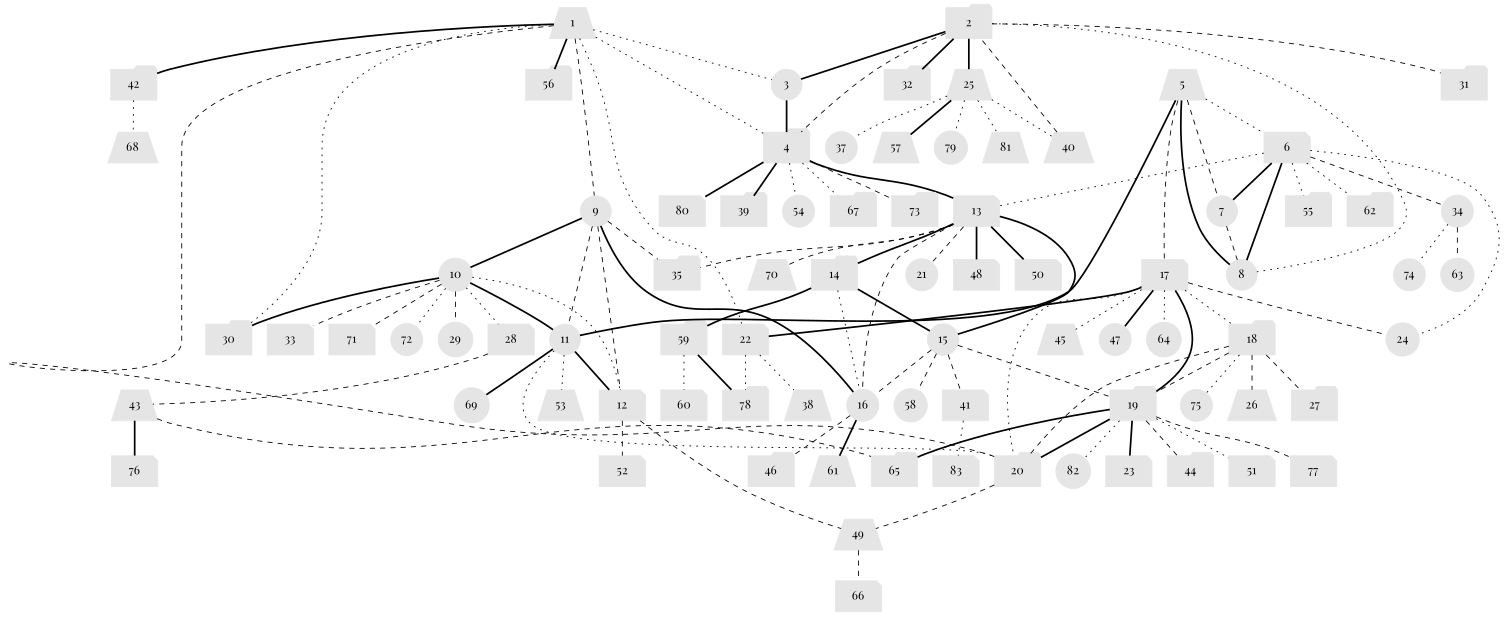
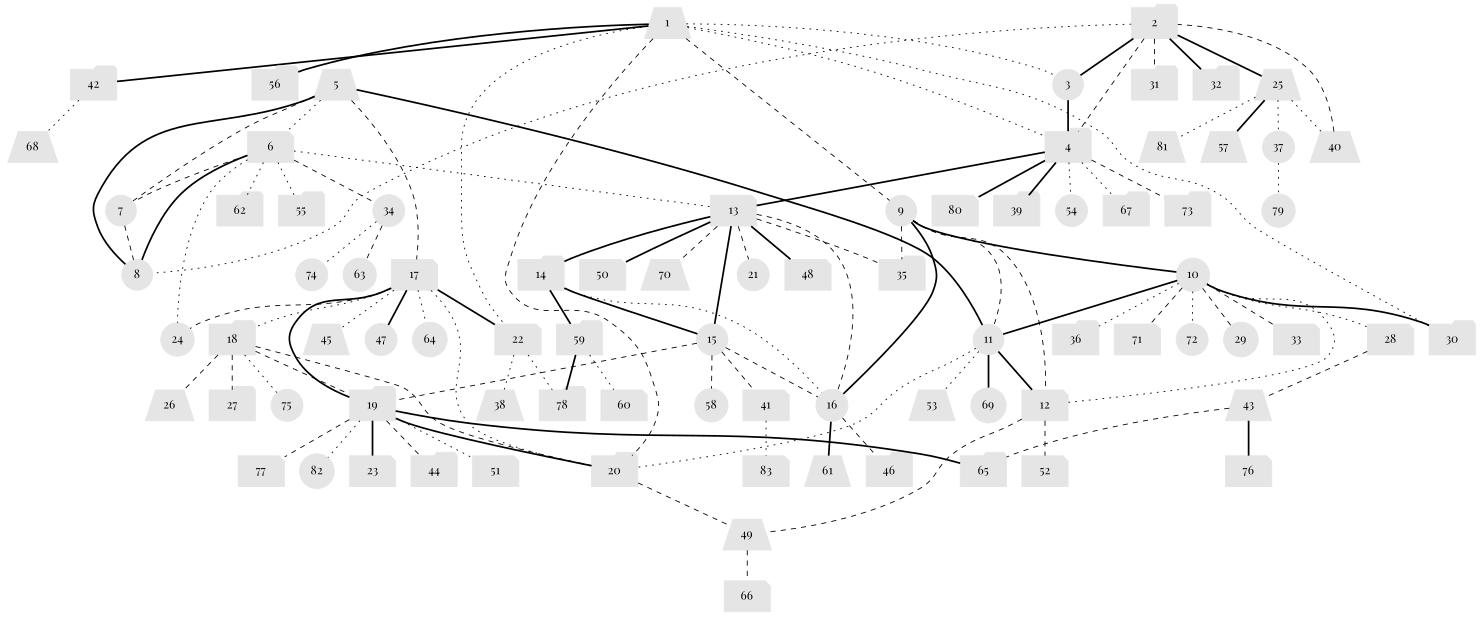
(960, 116) -> (1279, 178)
(1252, 181) -> (190, 176)
none -> (1076, 340)
